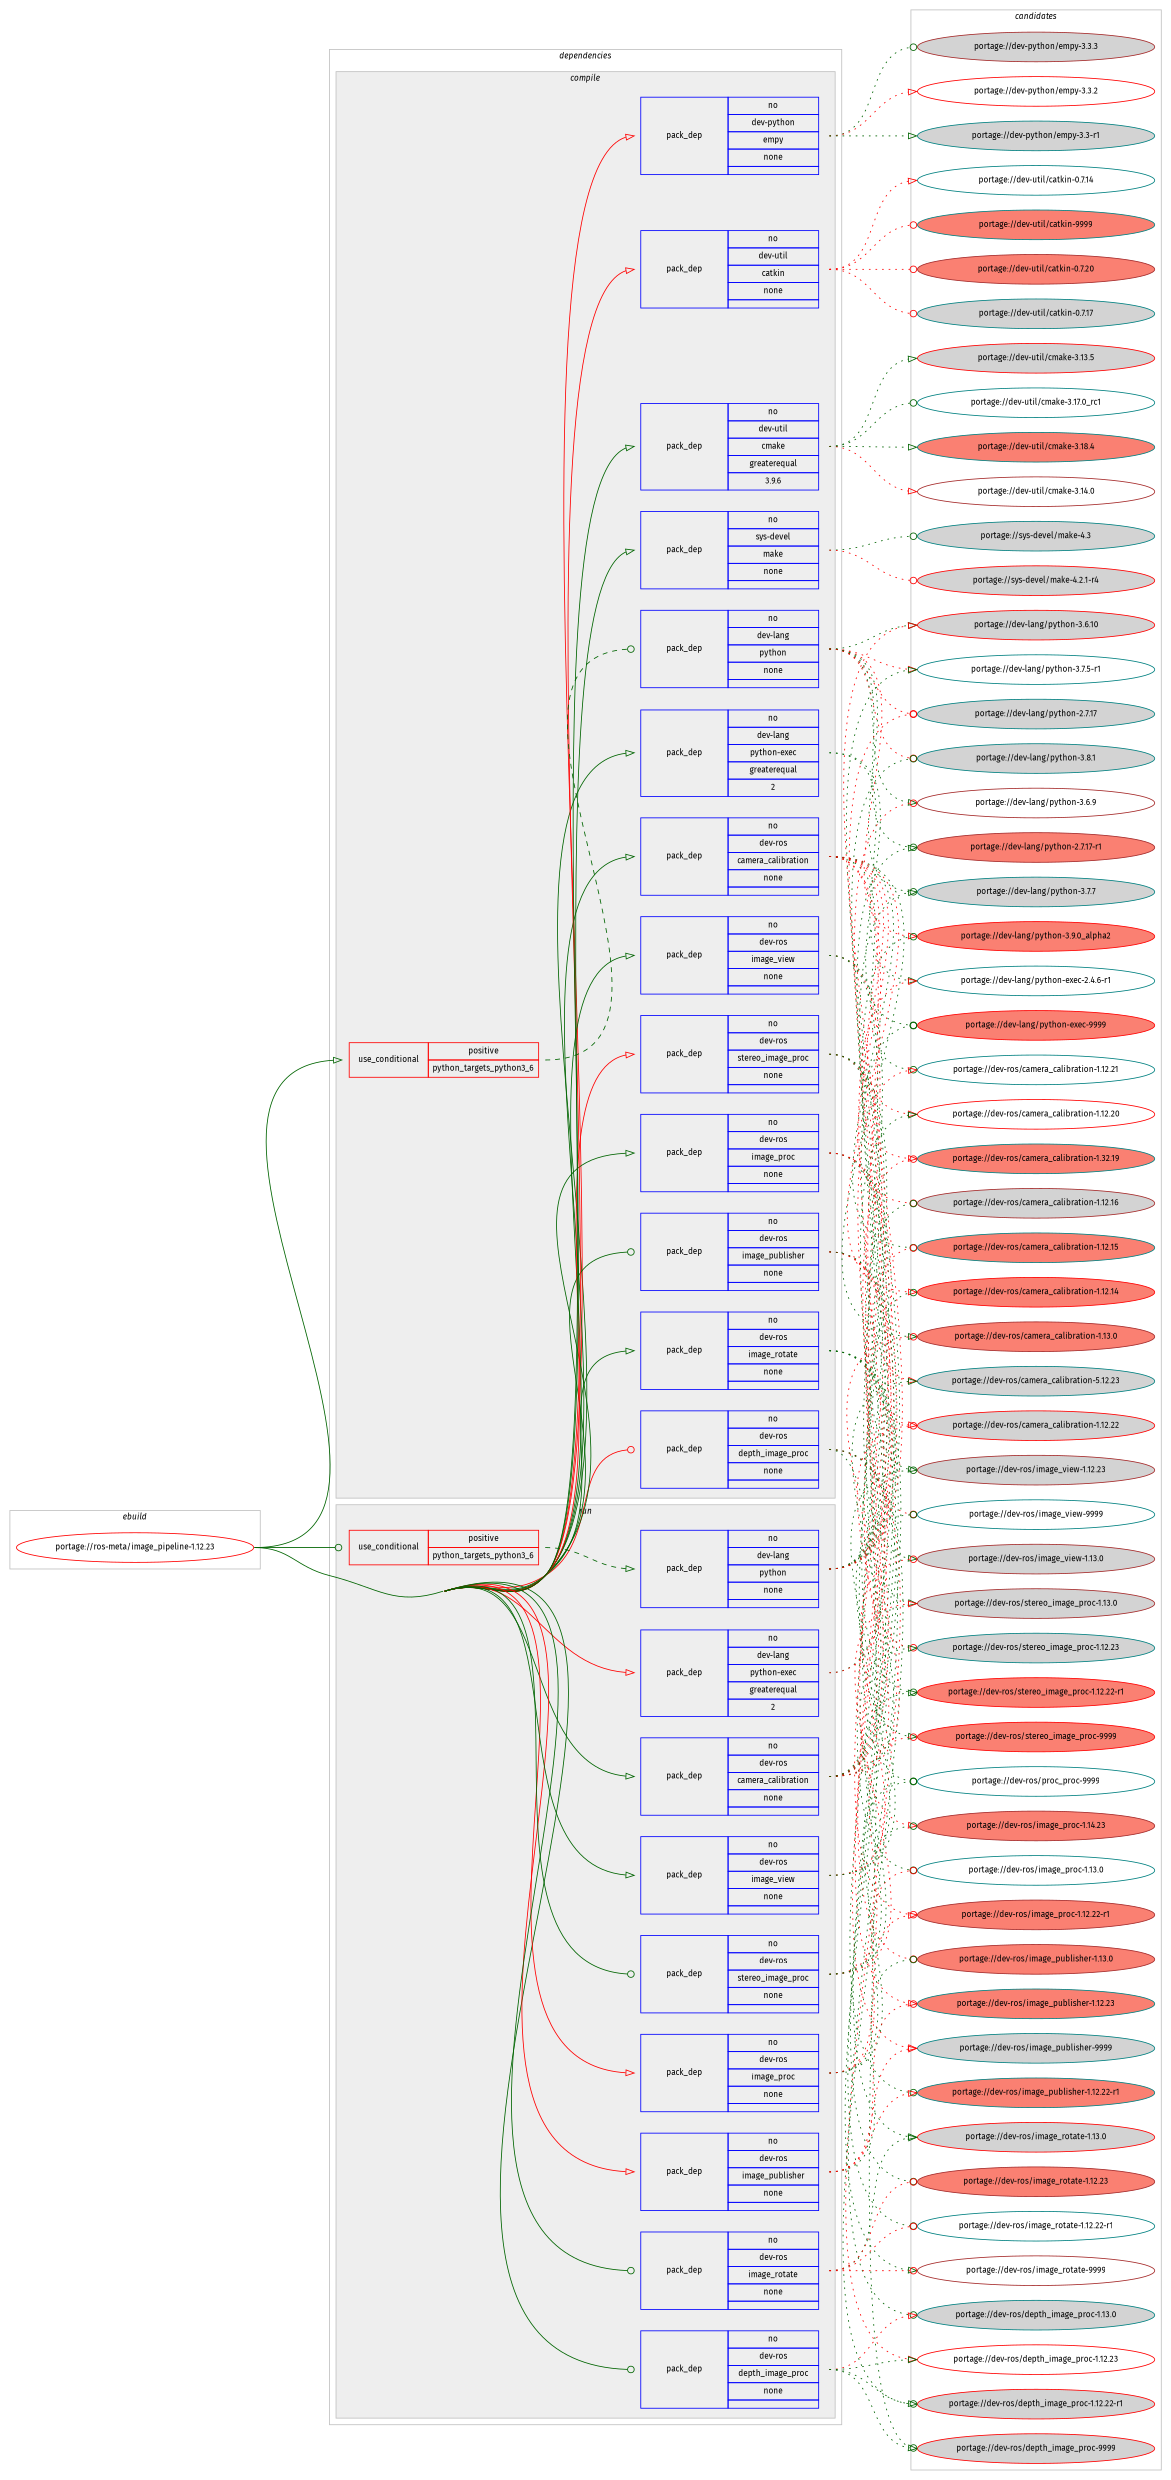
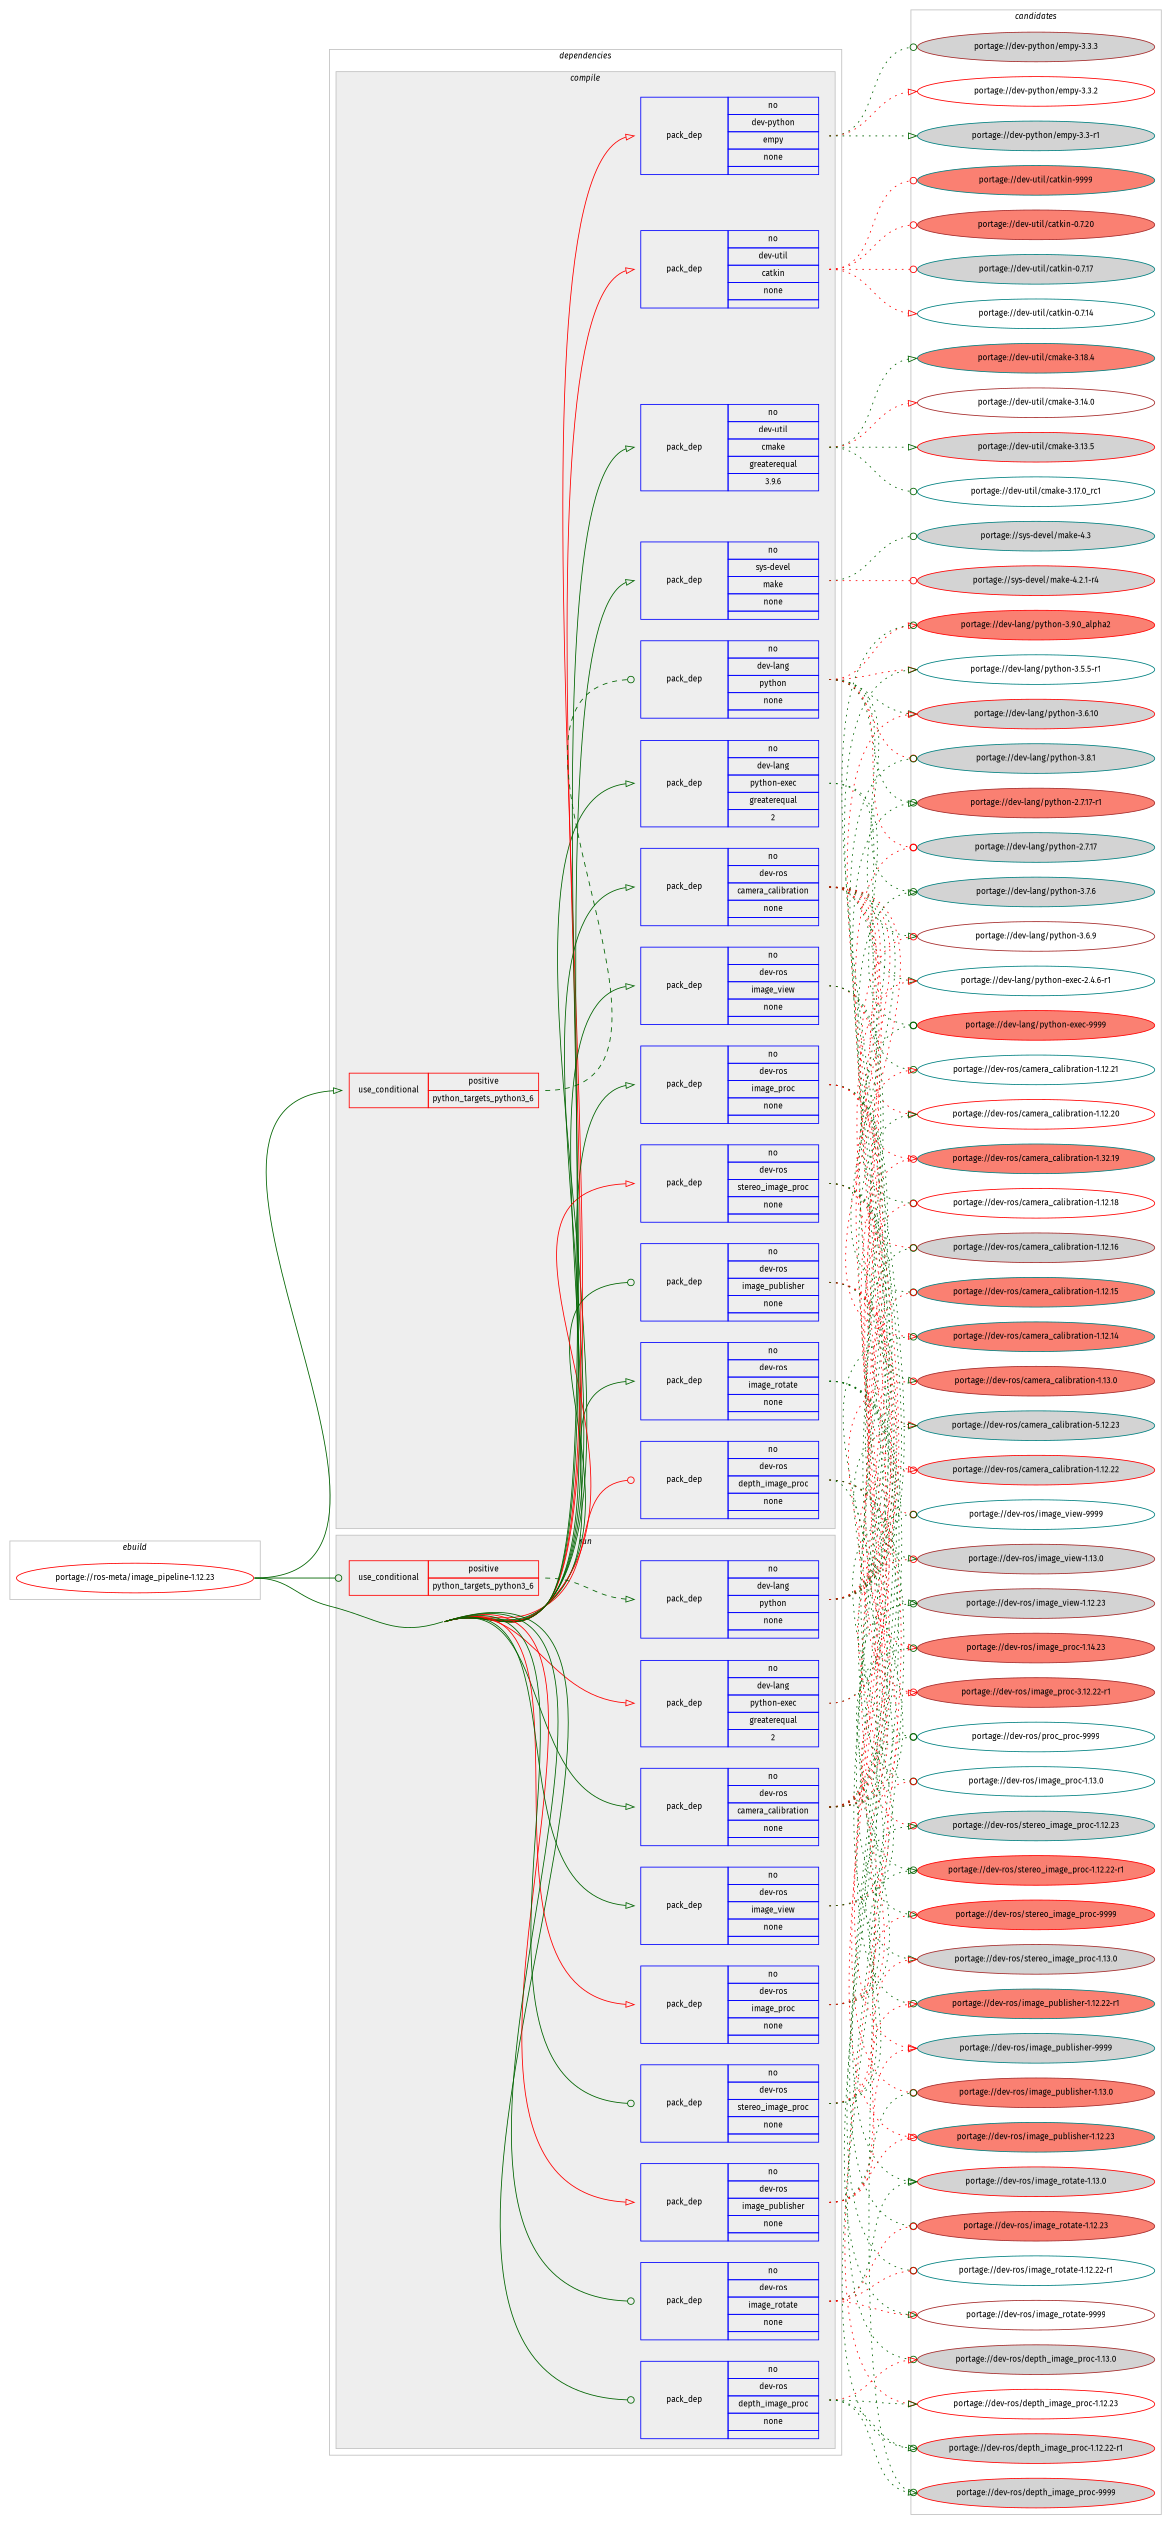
(1036, 670) -> (1036, 670)
(1036, 892) -> (1036, 892)
none -> (1036, 1203)
(1036, 1292) -> (1036, 1337)
(1036, 1915) -> (1036, 1693)
(1036, 2315) -> (1036, 2360)
